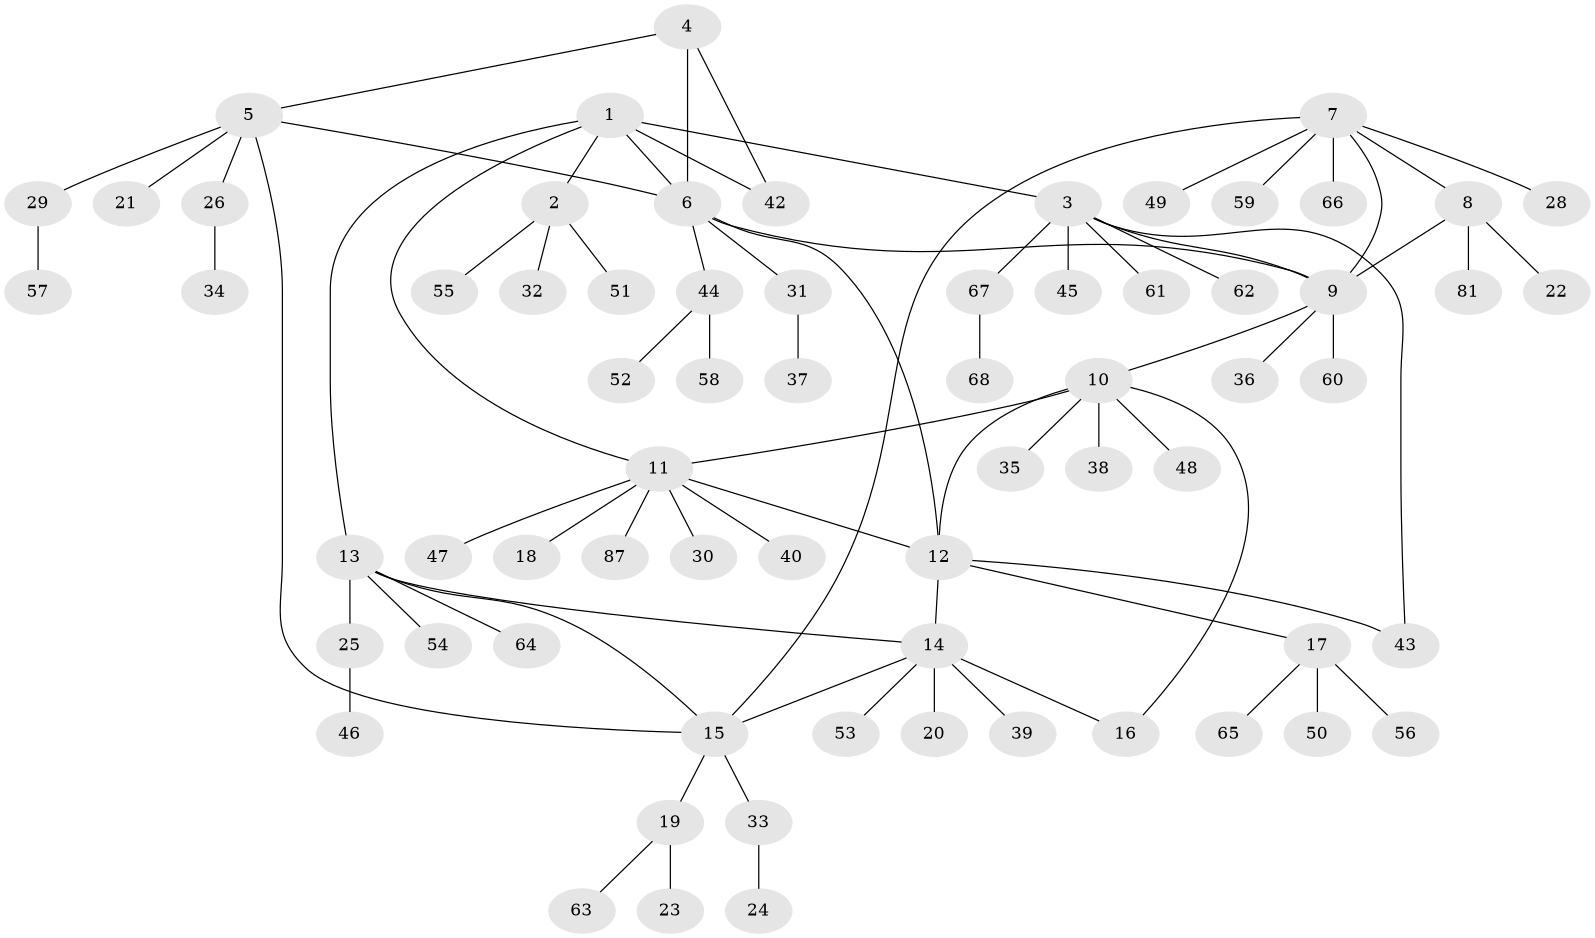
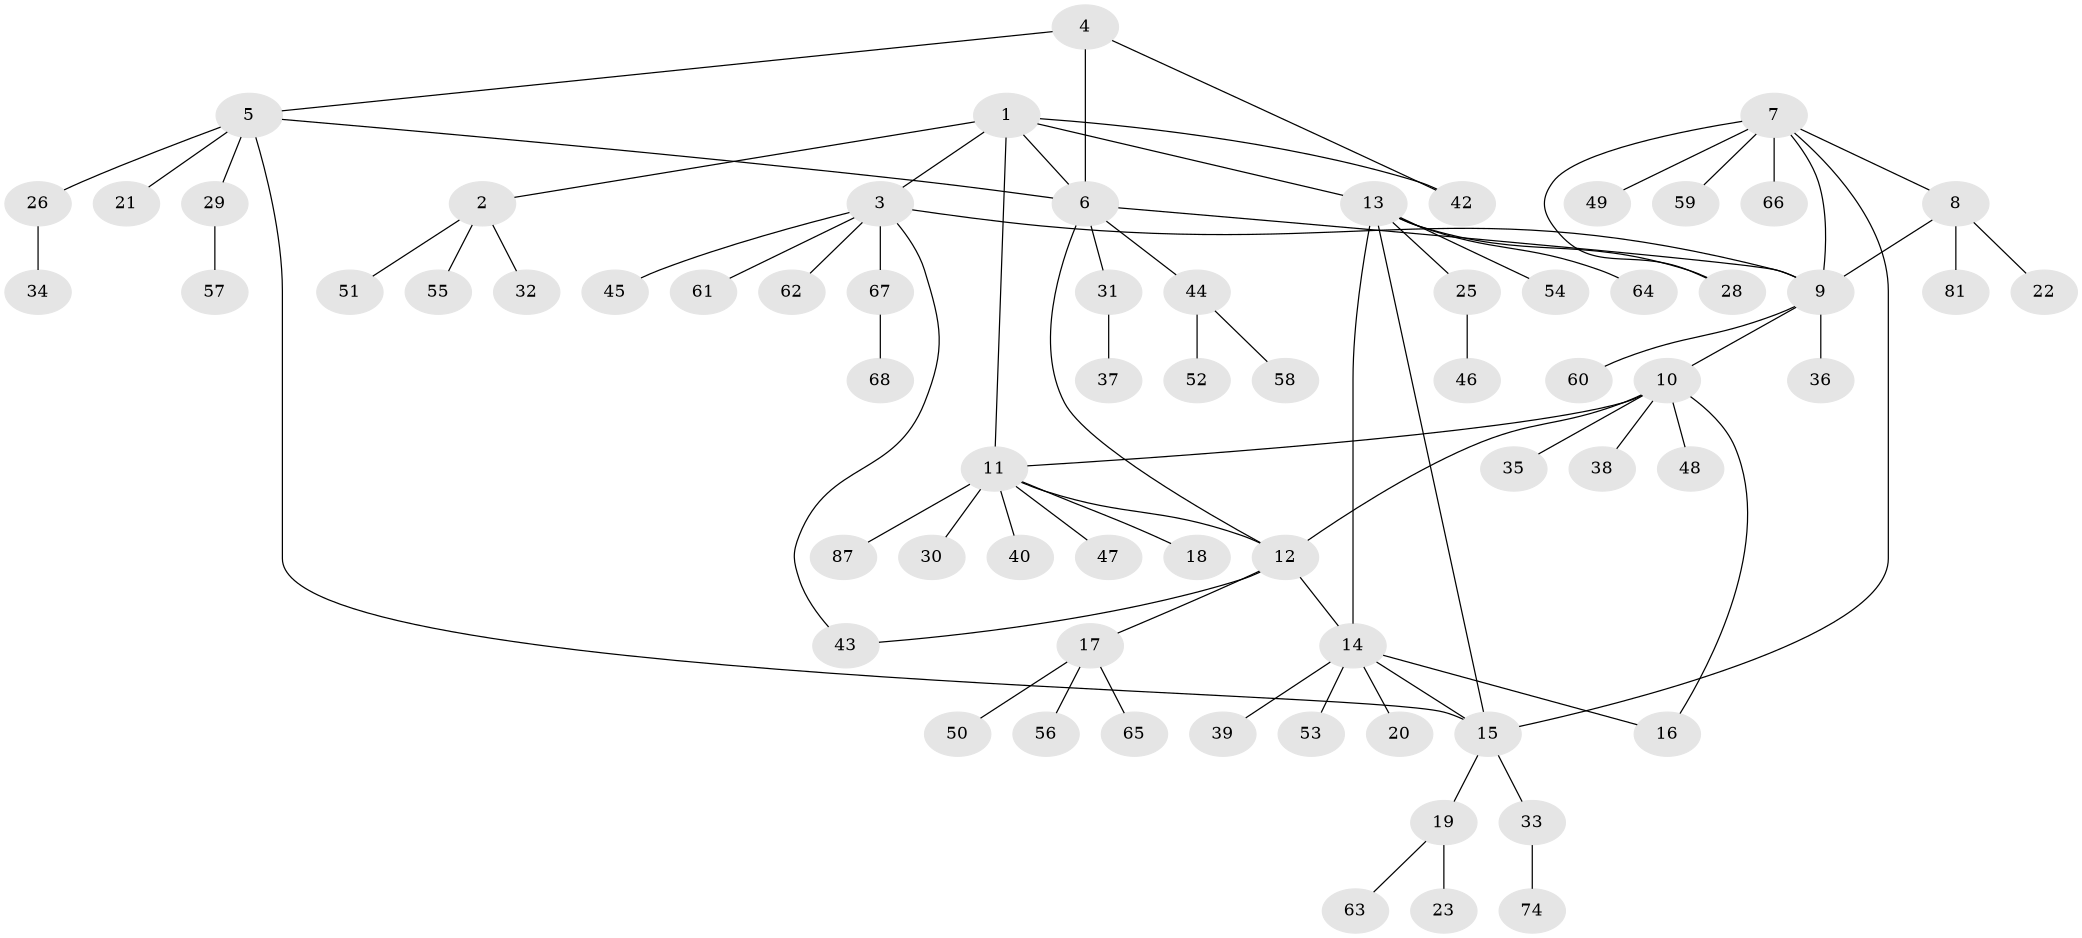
none -> (1553, 248)
(759, 911) -> (1532, 911)
